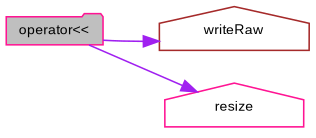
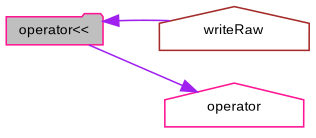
(123, 41) -> (144, 20)
(234, 107) -> (234, 107)
